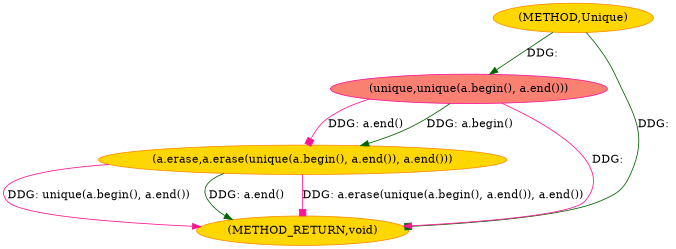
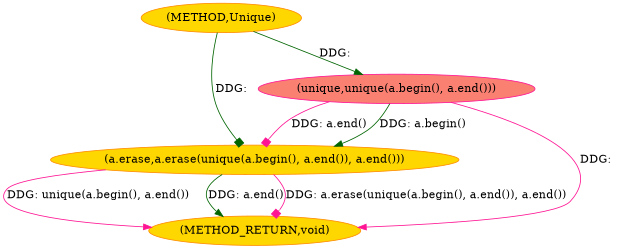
(604, 199) -> (213, 88)
